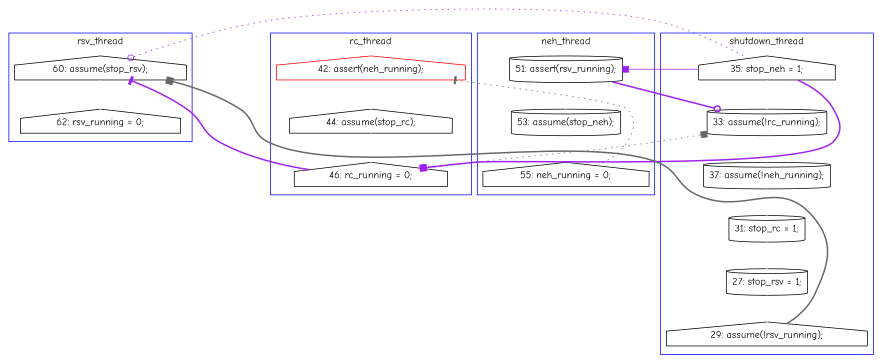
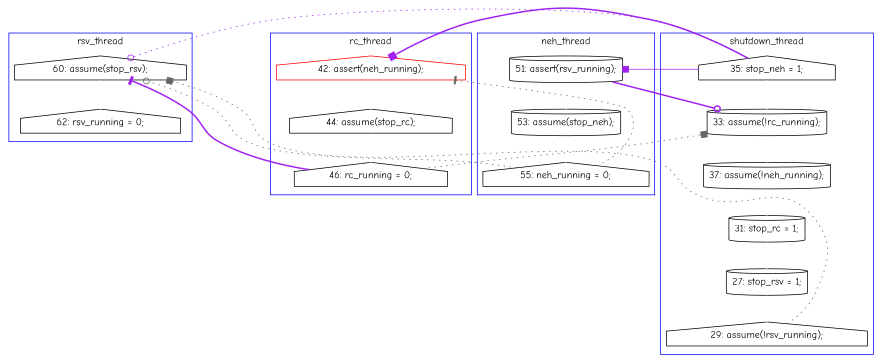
none -> (265, 148)
(514, 152) -> (514, 152)
(673, 161) -> (509, 14)
